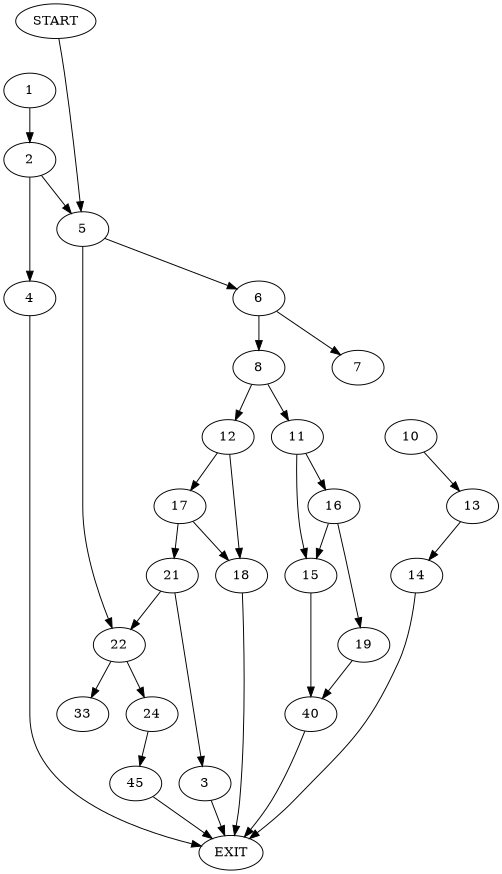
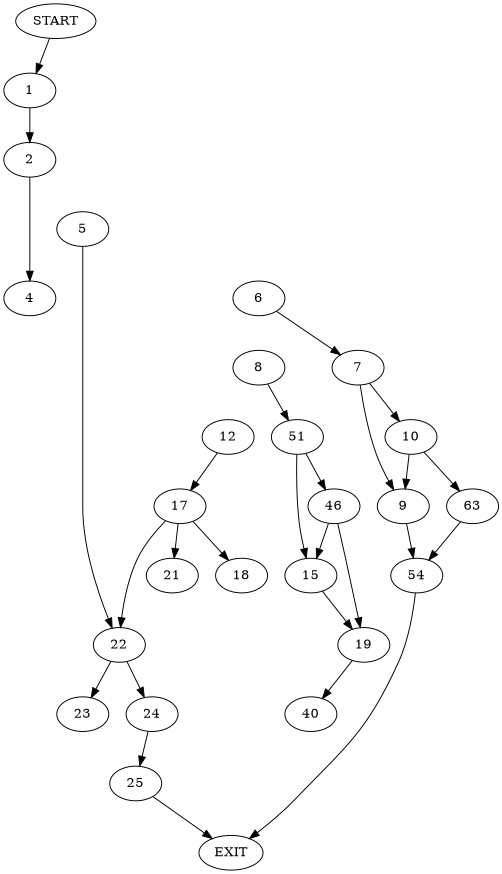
(71, 120) -> (45, 51)
(53, 191) -> none
(166, 262) -> none
(259, 328) -> none
(246, 398) -> none
none -> (382, 399)
(297, 437) -> (297, 437)
(234, 501) -> none
(334, 506) -> (334, 506)
none -> (403, 506)
(473, 506) -> (473, 506)
(417, 576) -> (417, 576)
(149, 606) -> (135, 565)
(30, 626) -> none
(311, 640) -> (334, 606)
(244, 710) -> none
(83, 714) -> (83, 714)
(136, 783) -> (136, 783)
(205, 783) -> none
(282, 783) -> none
